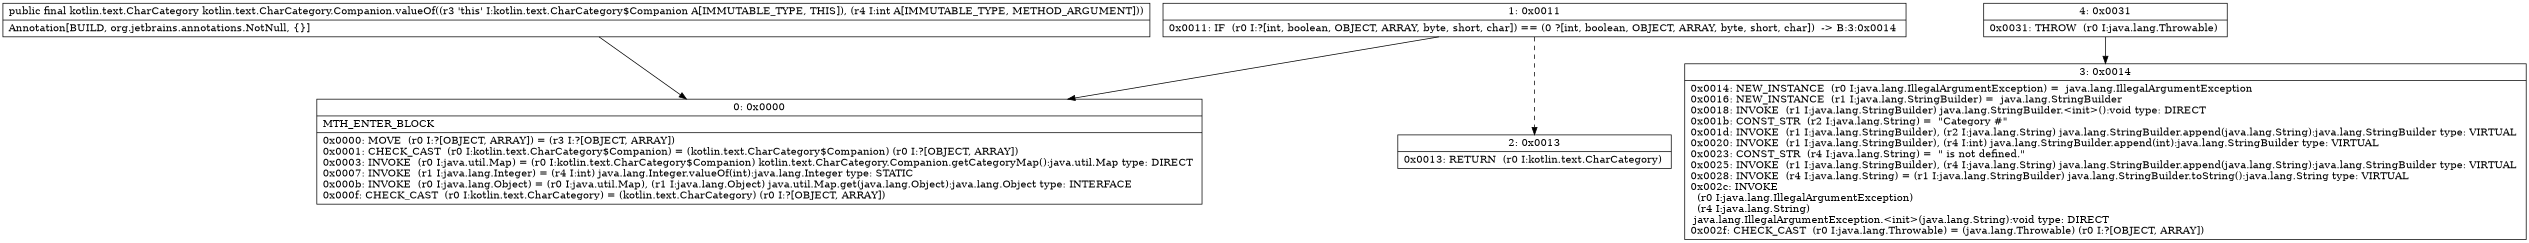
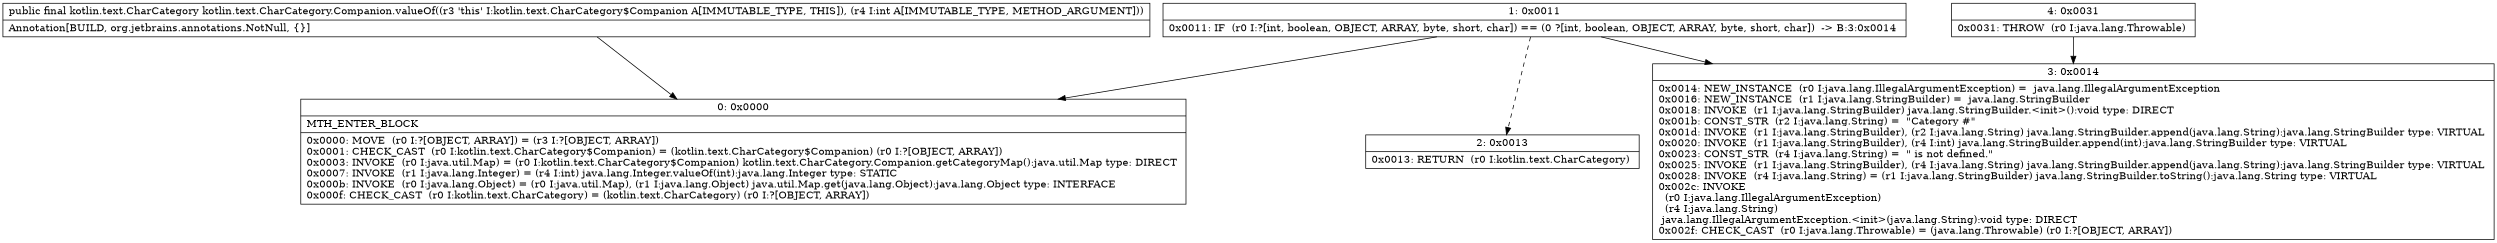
none -> (1653, 49)
